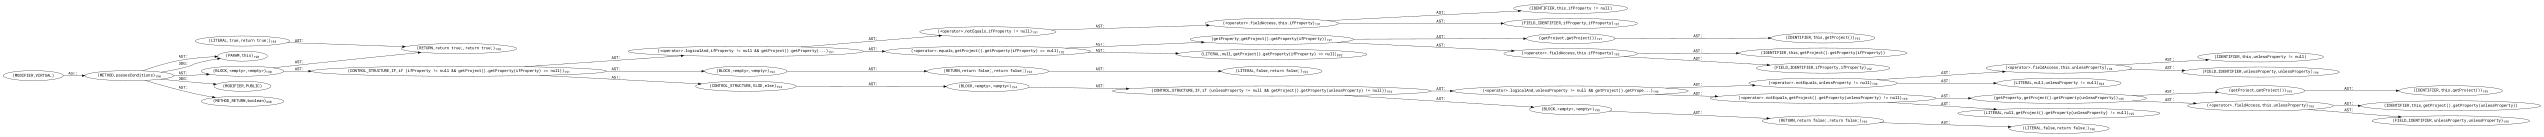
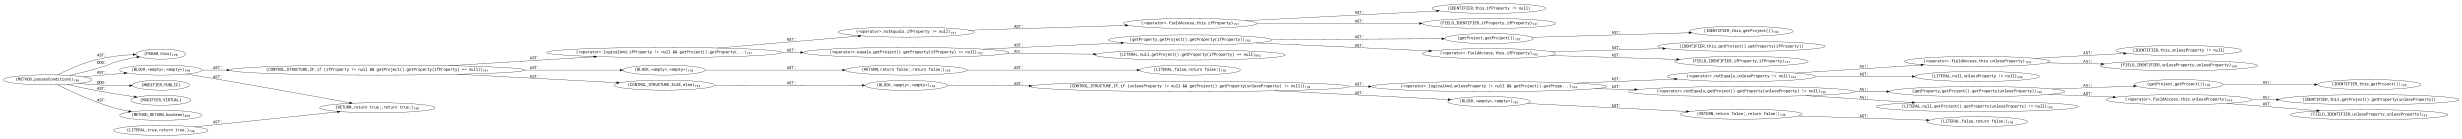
(73, 76) -> (100, 91)
